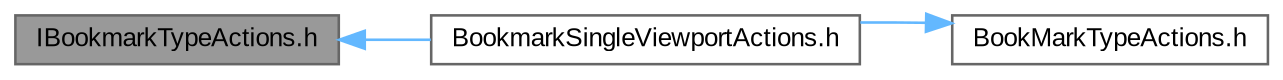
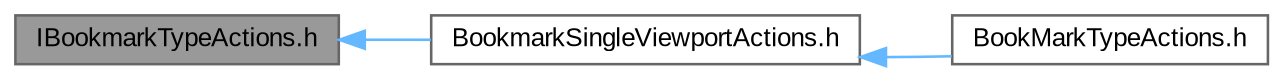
(893, 22) -> (919, 57)
